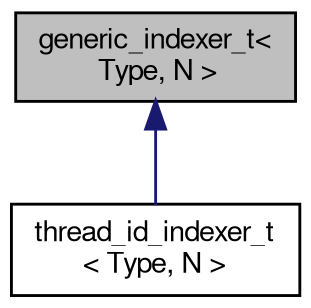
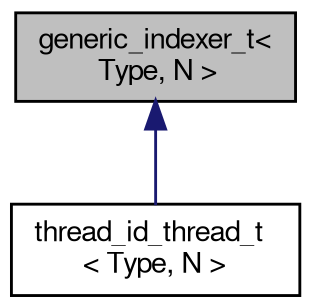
(156, 250) -> (156, 250)
